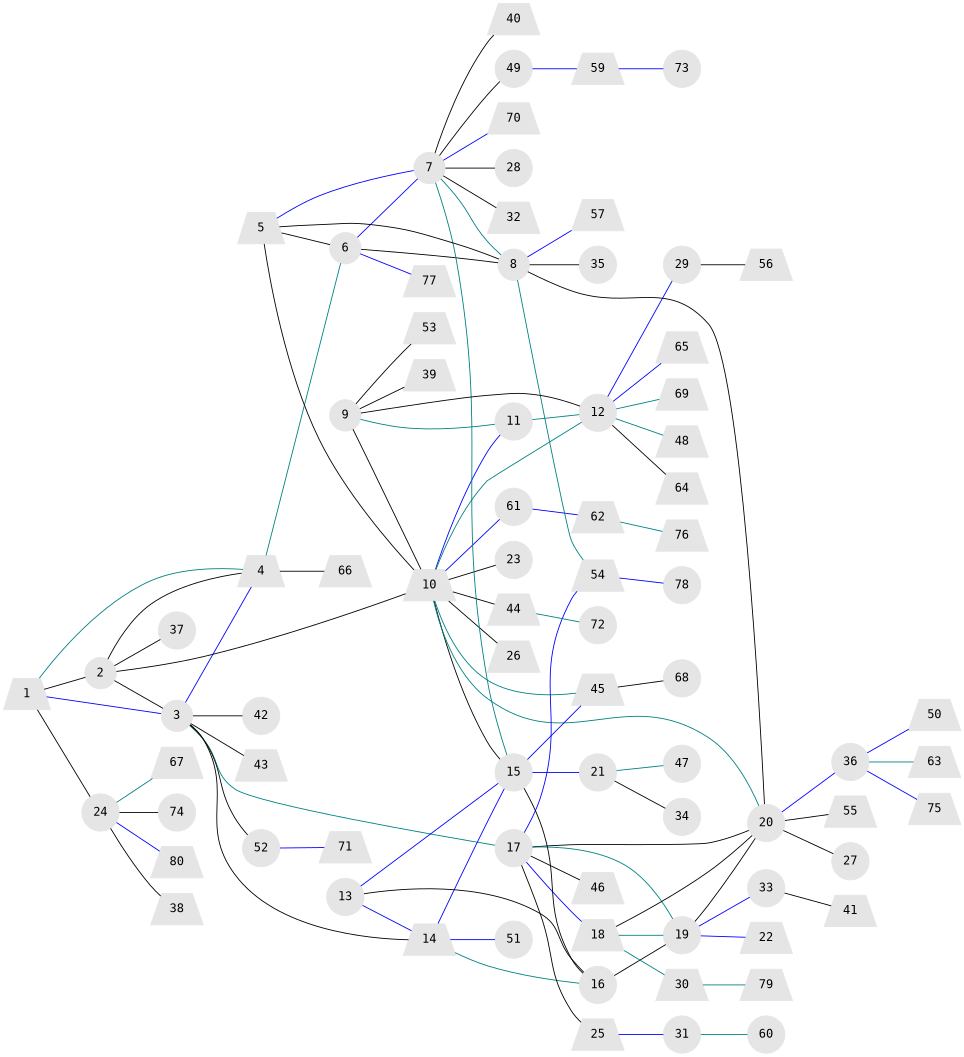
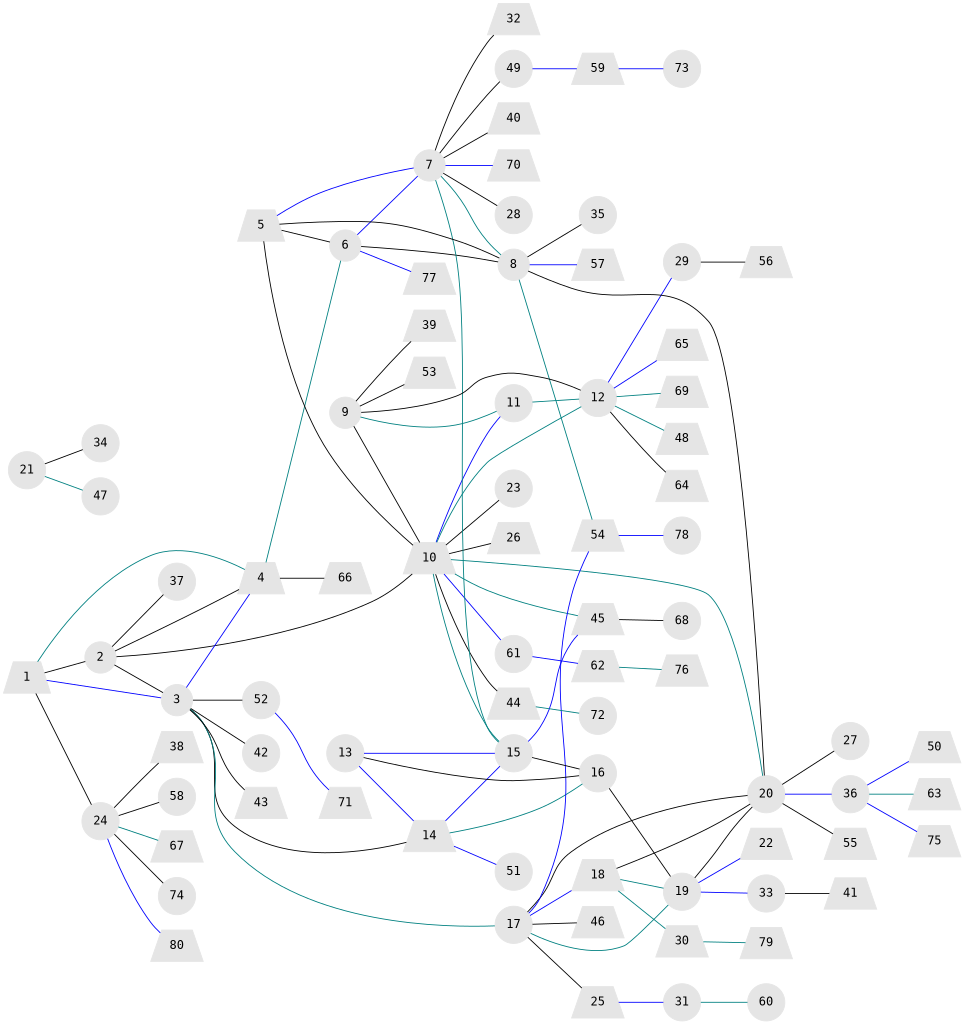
(460, 683) -> (457, 662)
(556, 772) -> none
none -> (177, 797)
